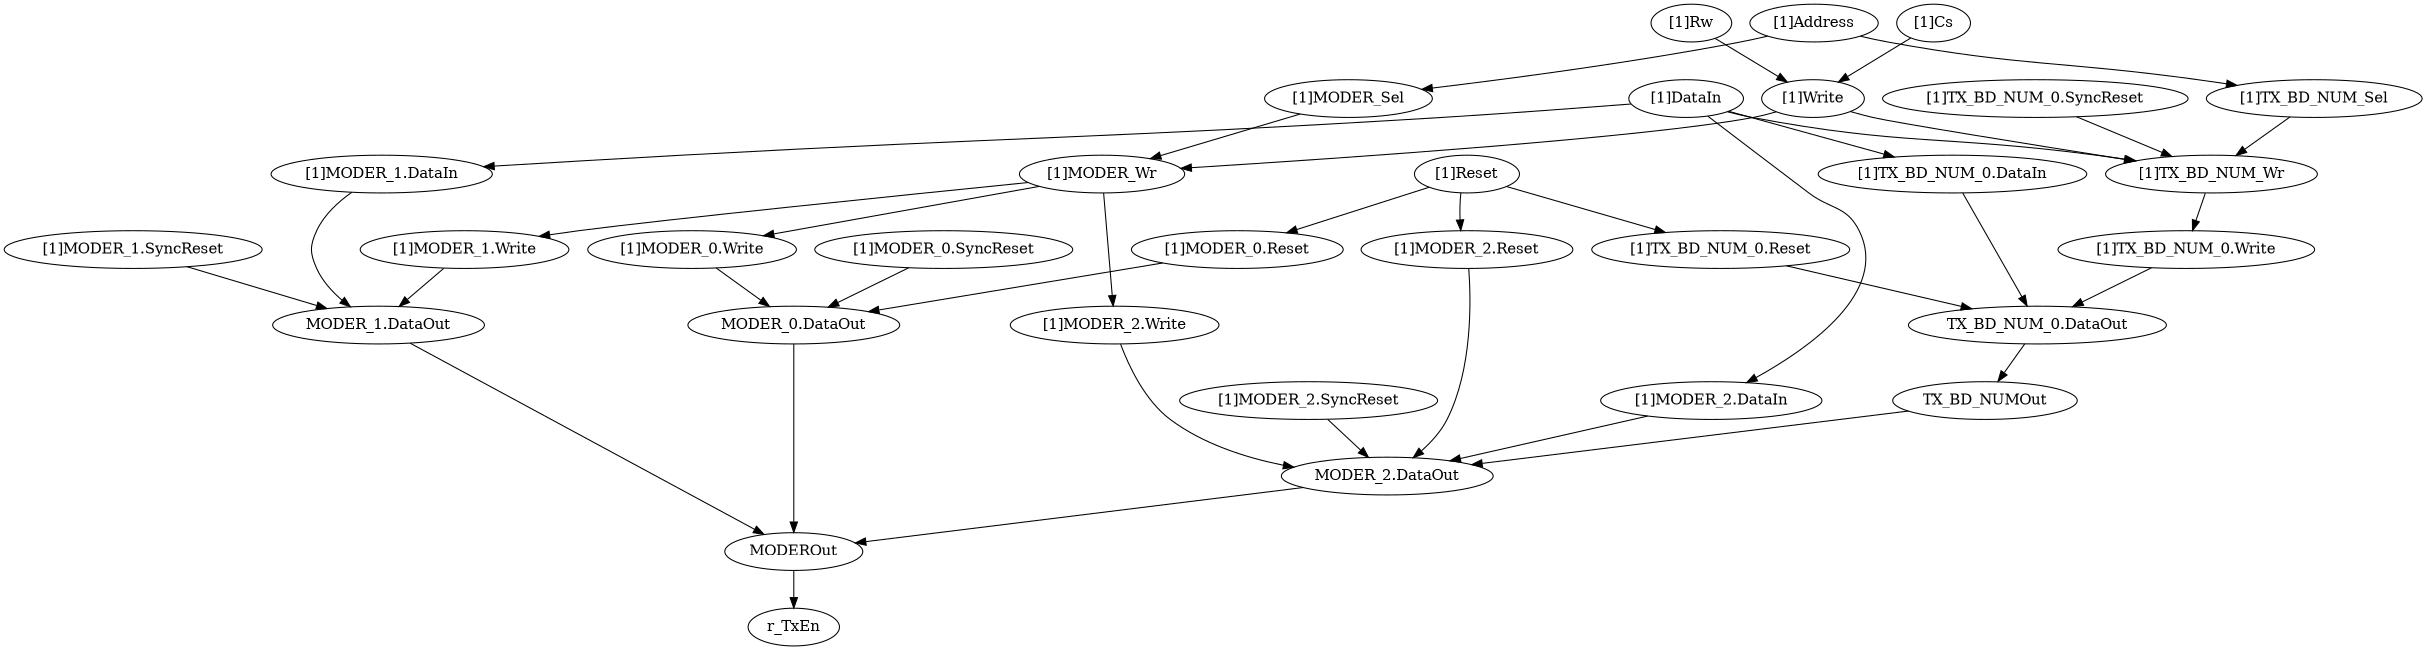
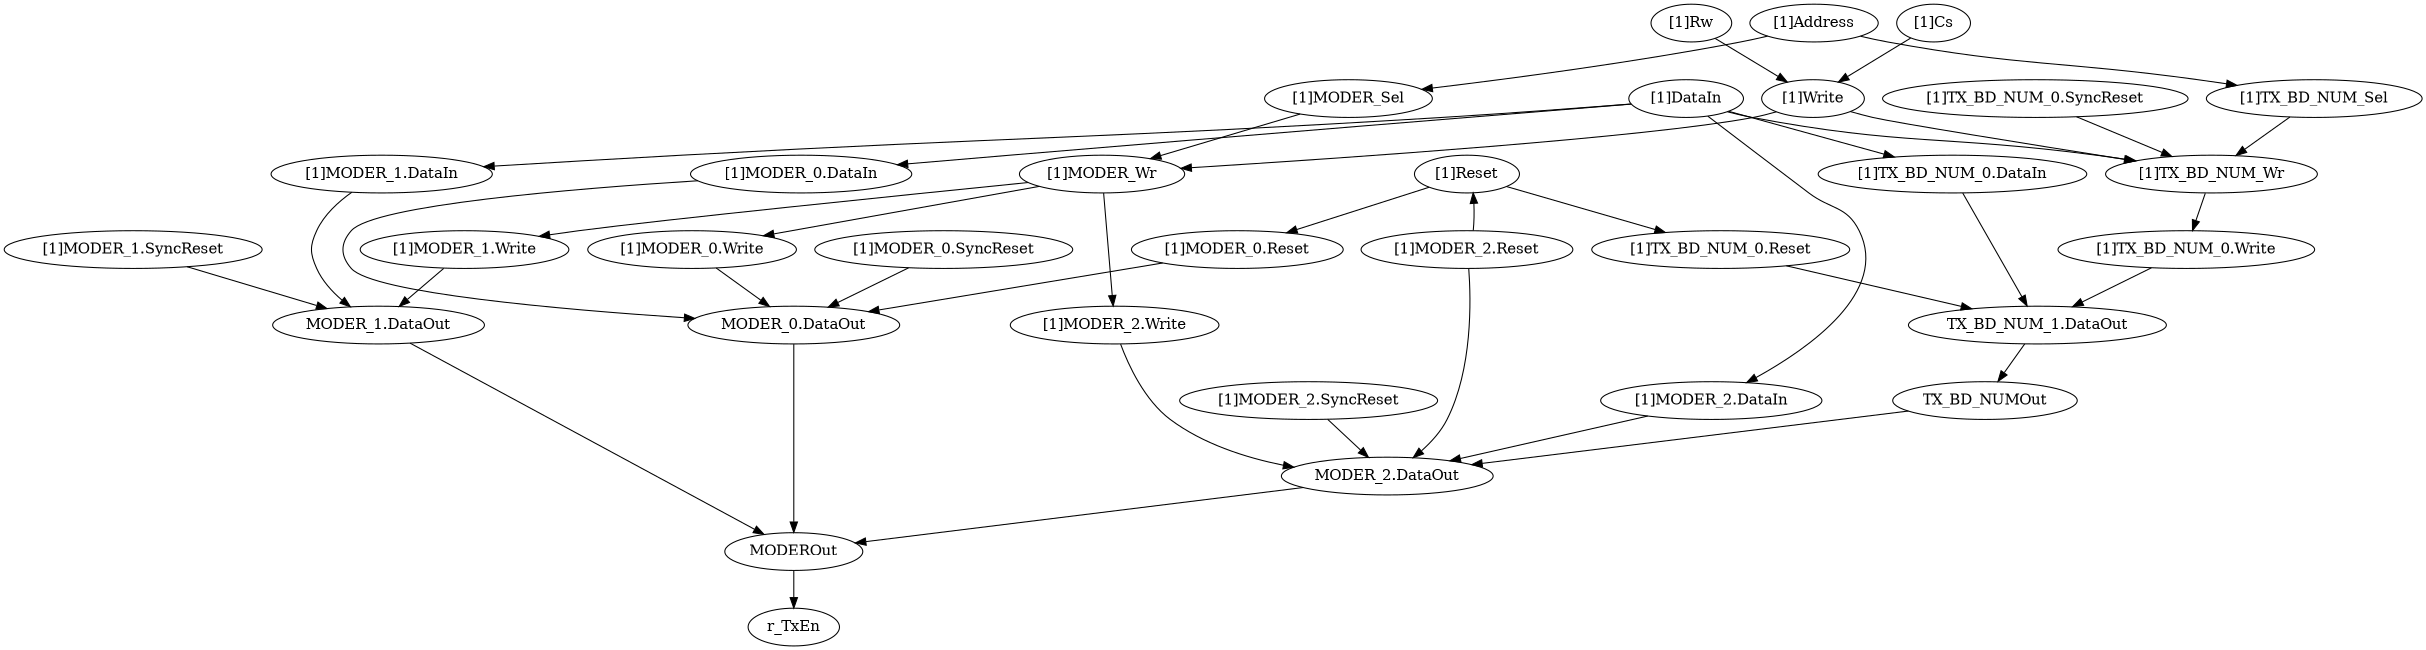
none -> (801, 174)
(1460, 206) -> (1474, 217)
(2037, 325) -> (2037, 325)
